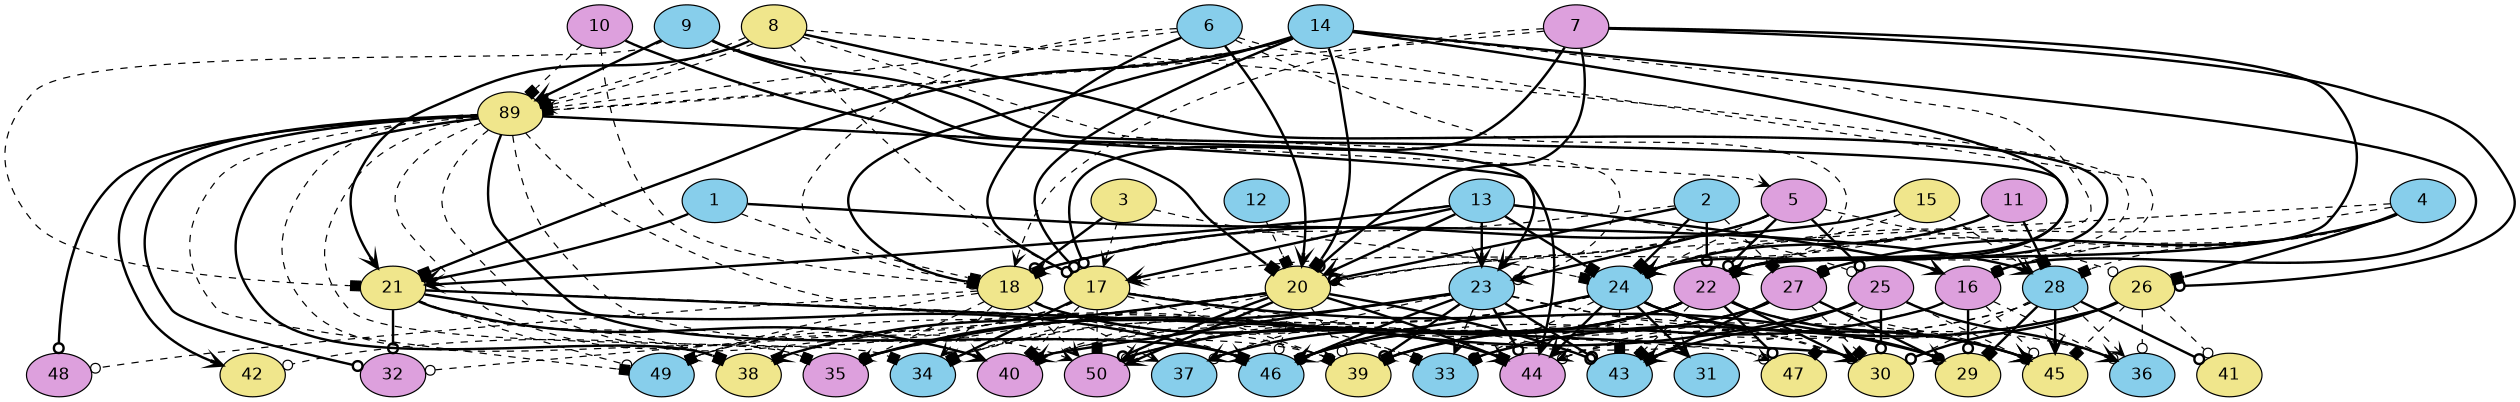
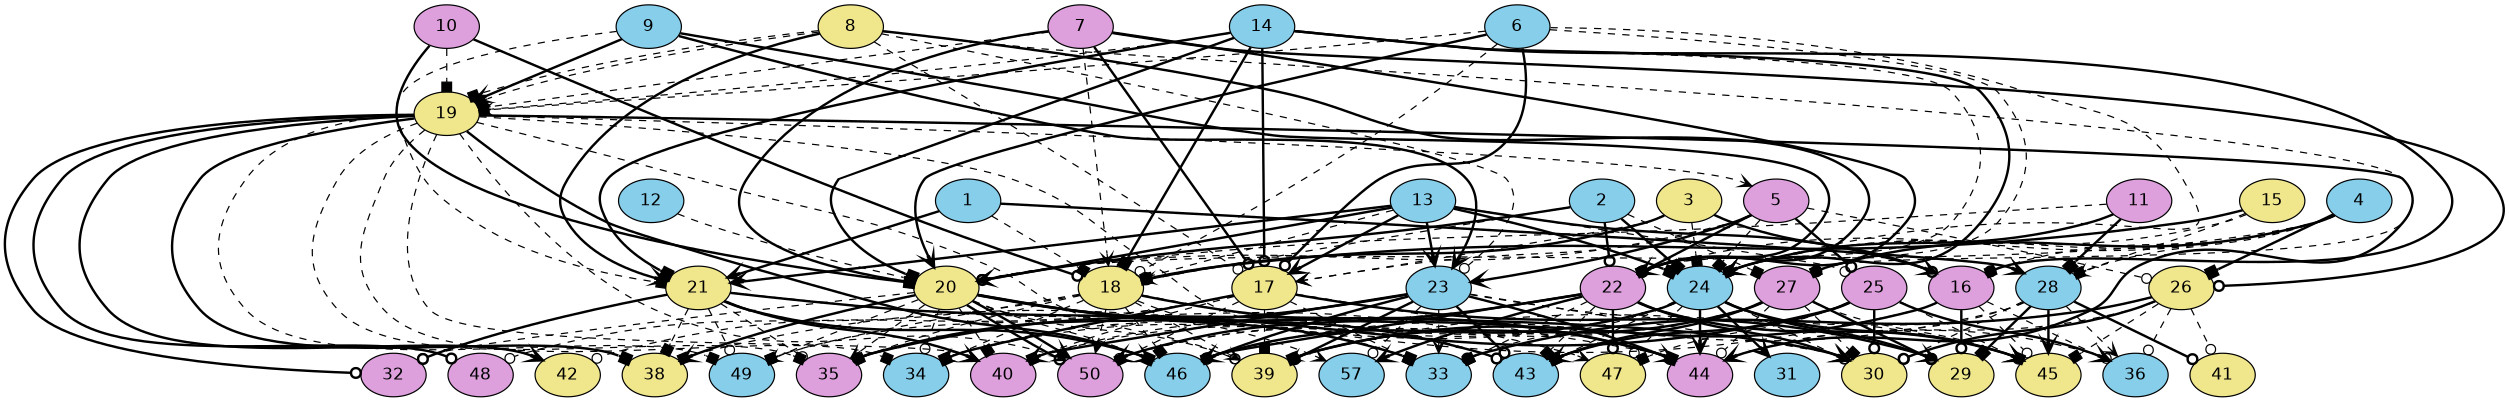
(510, 114) -> (447, 114)
none -> (1820, 244)
(722, 246) -> (771, 163)
none -> (1191, 322)
(1184, 375) -> (1352, 375)
